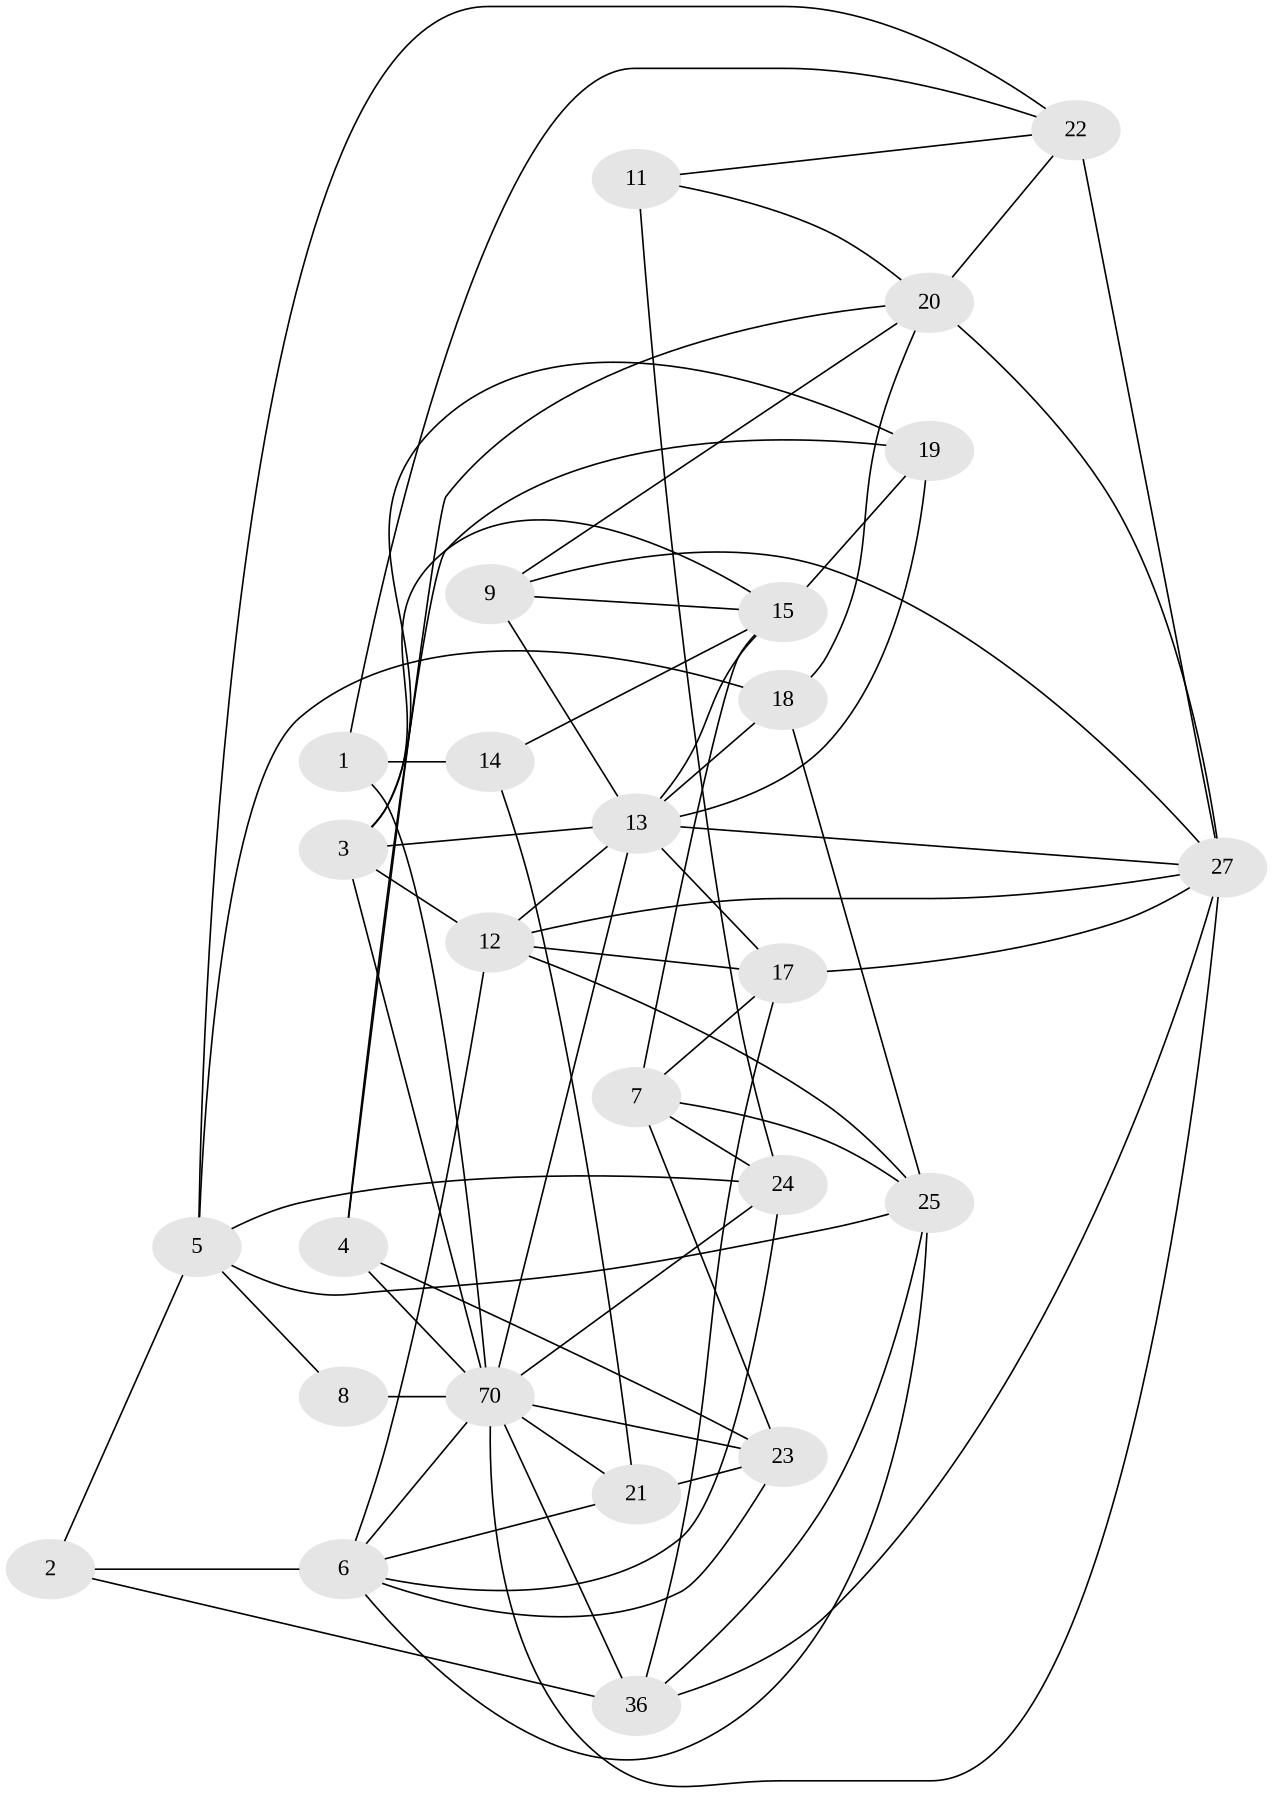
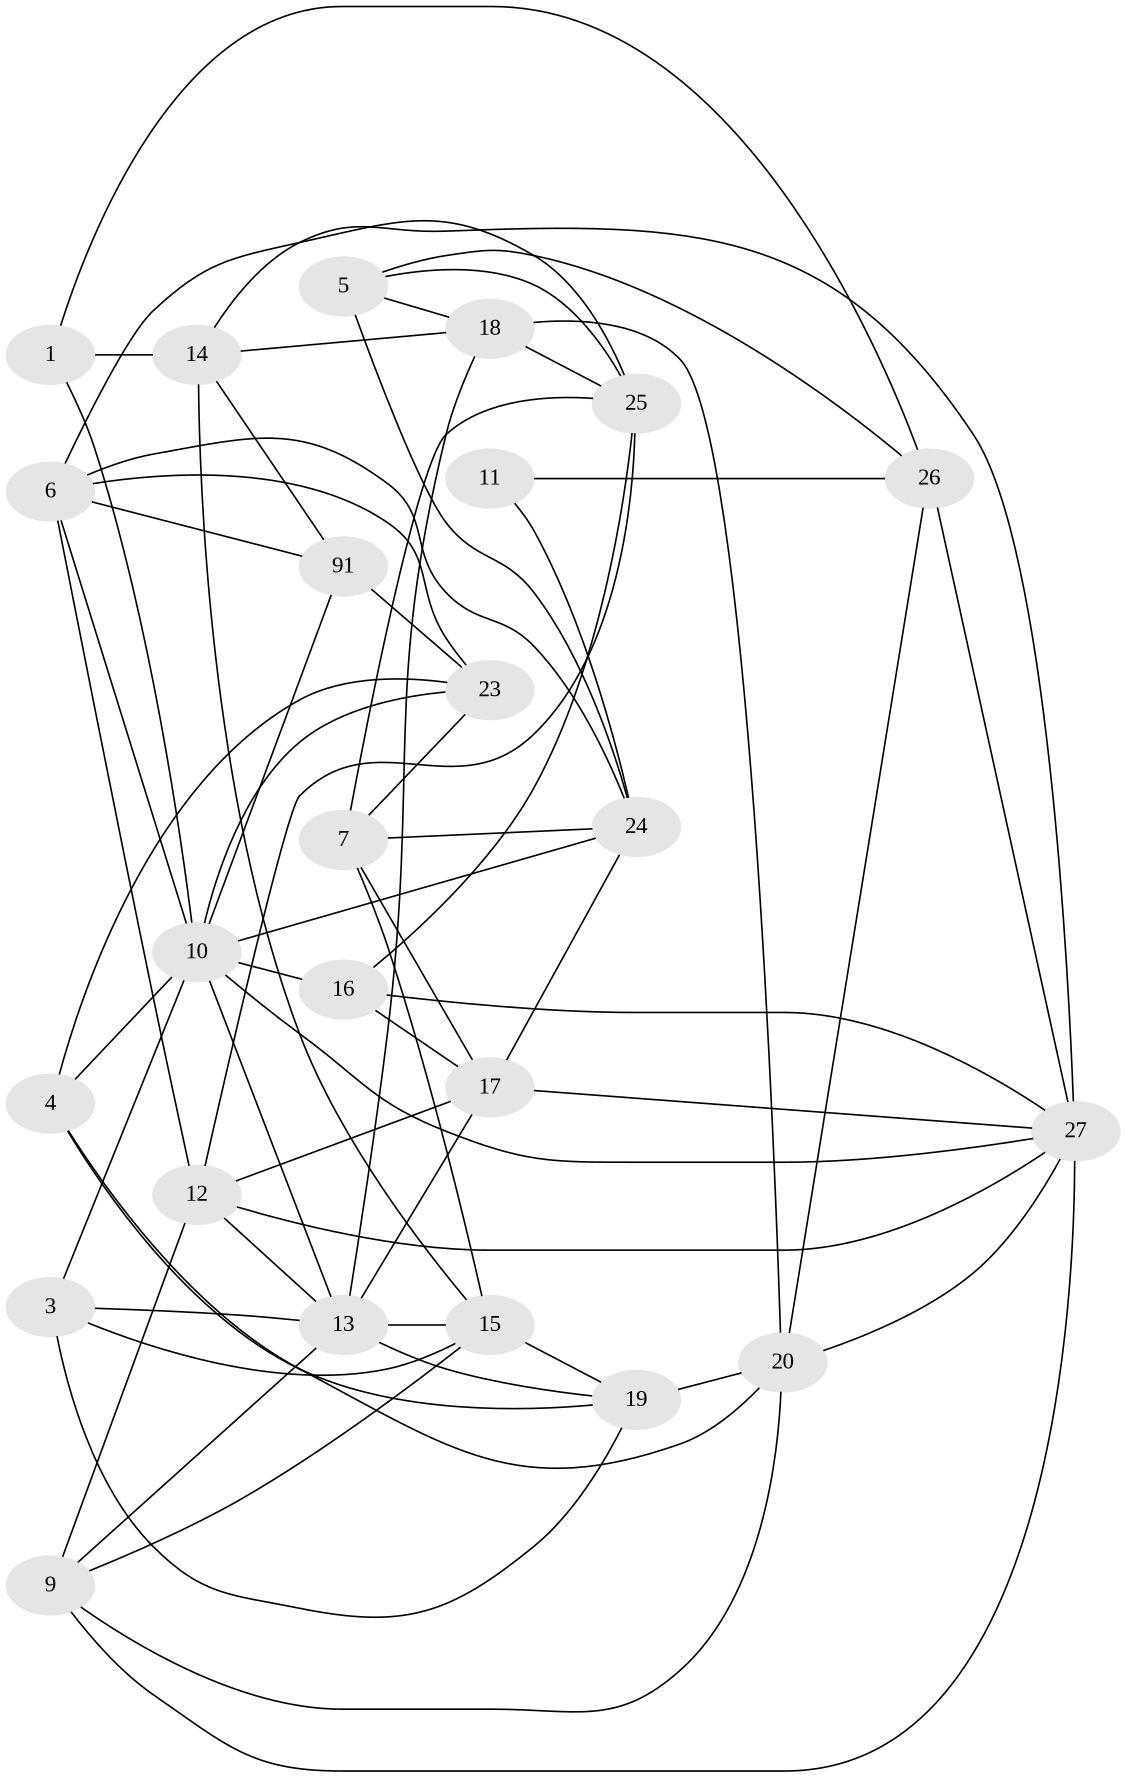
(1076, 130) -> (929, 479)
(797, 218) -> (710, 1381)
none -> (343, 342)
(930, 846) -> (914, 358)
(429, 904) -> (124, 1390)
none -> (563, 957)
(343, 1397) -> none
(490, 1397) -> (197, 952)
(636, 1494) -> (343, 566)
(50, 1569) -> none
(636, 1706) -> (343, 990)
